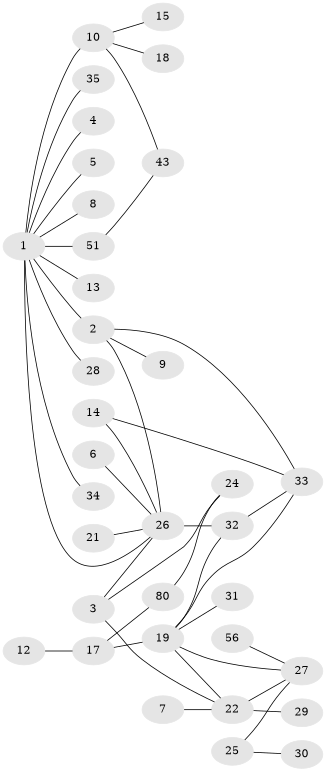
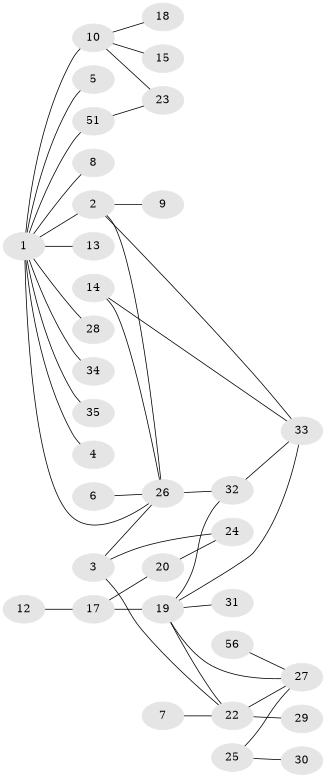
(163, 163) -> (163, 100)
(93, 538) -> none
(163, 597) -> (163, 568)
